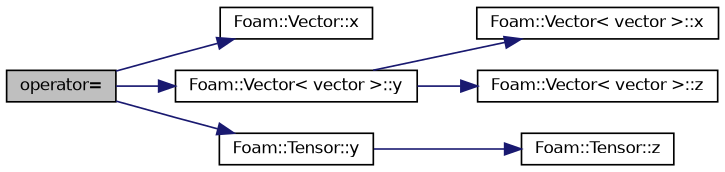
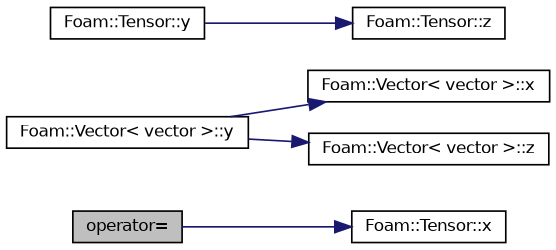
(296, 23) -> (429, 227)
(137, 86) -> none
(167, 115) -> none
